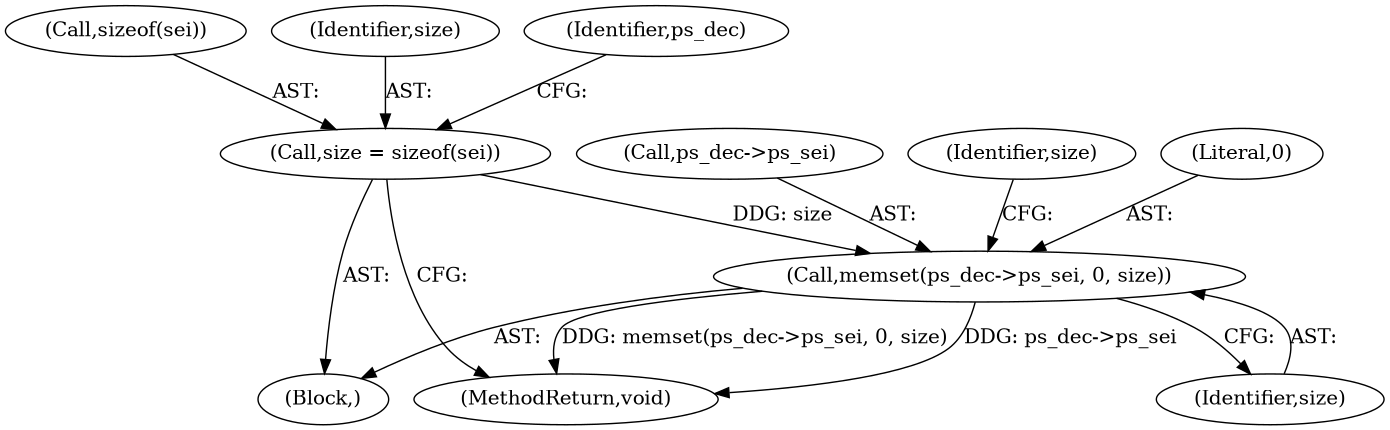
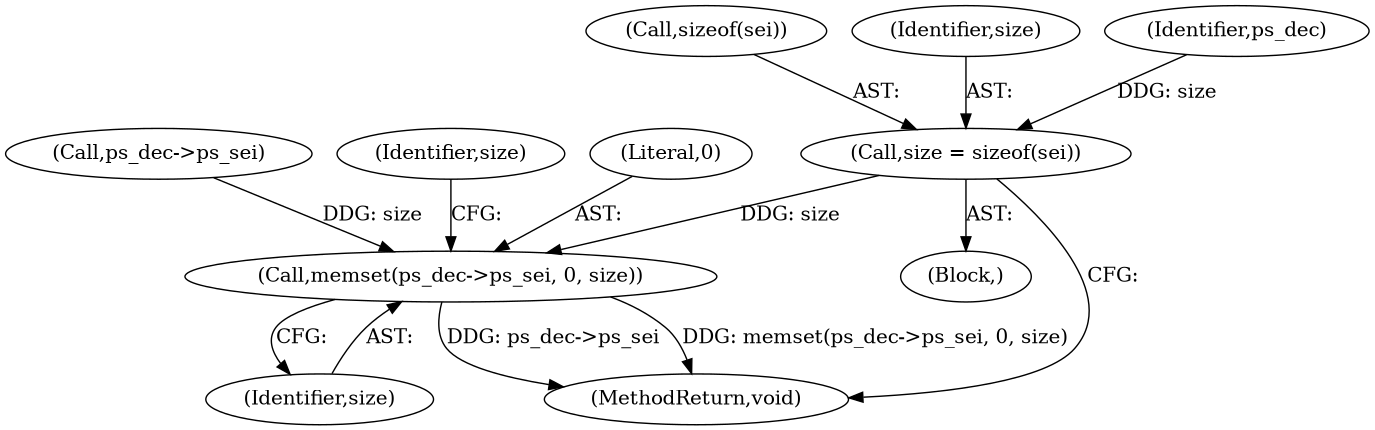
(565, 92) -> (1167, 92)
(896, 215) -> (373, 215)
(555, 314) -> none
